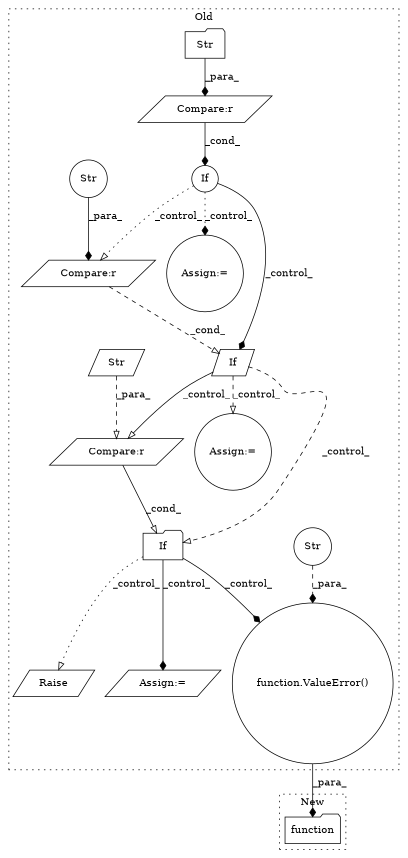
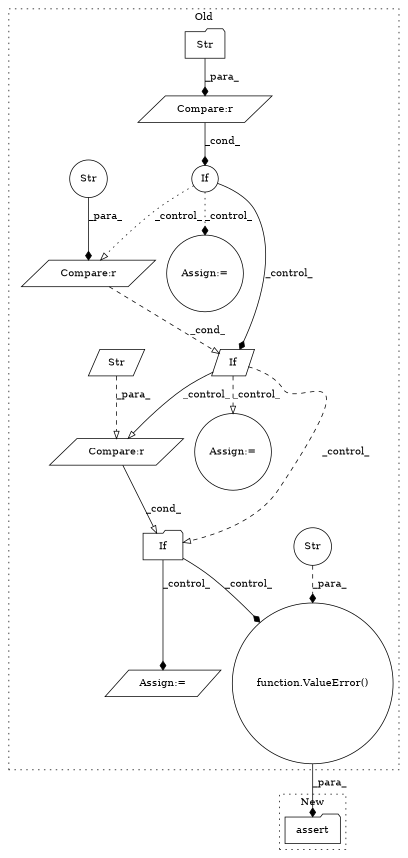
(54, 683) -> none
(313, 830) -> (313, 830)
